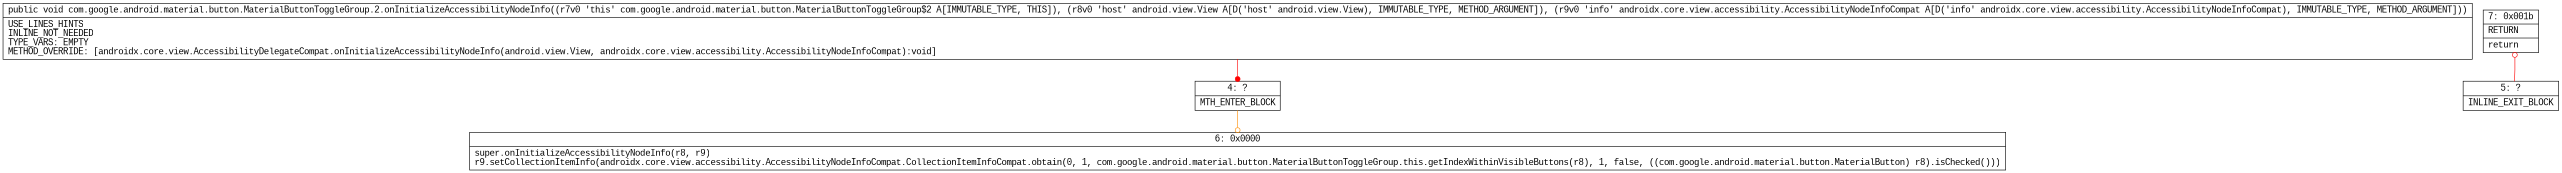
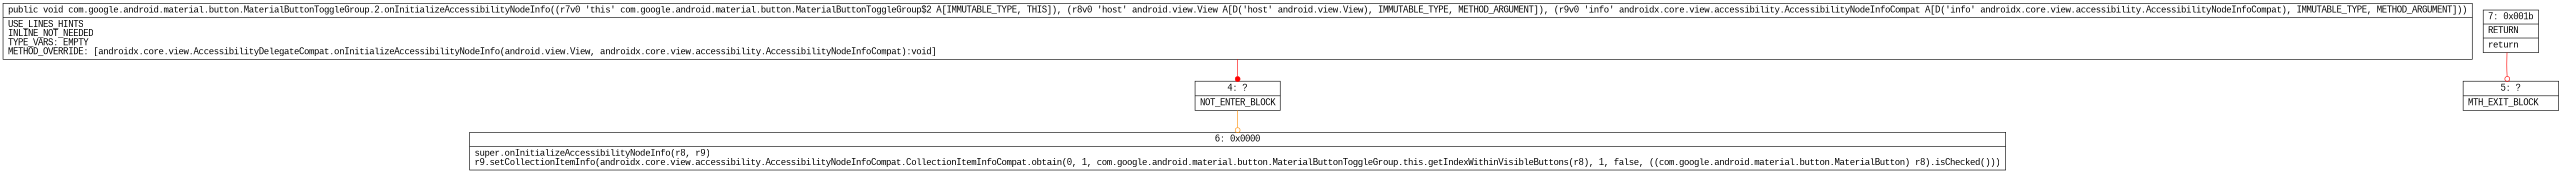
(2515, 69) -> (2507, 64)
(1238, 103) -> (1238, 103)
(2511, 103) -> (2503, 103)
